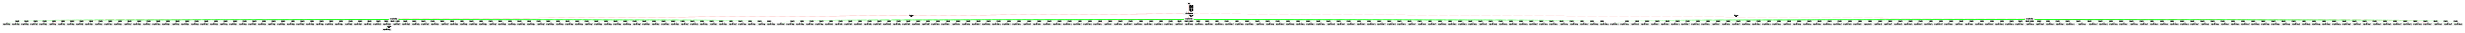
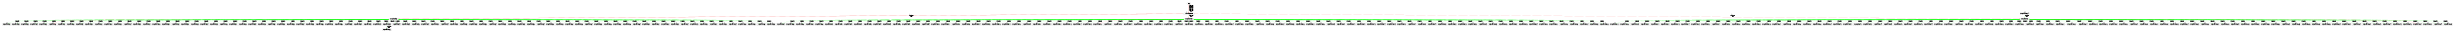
(1881, 20) -> (2025, 16)
